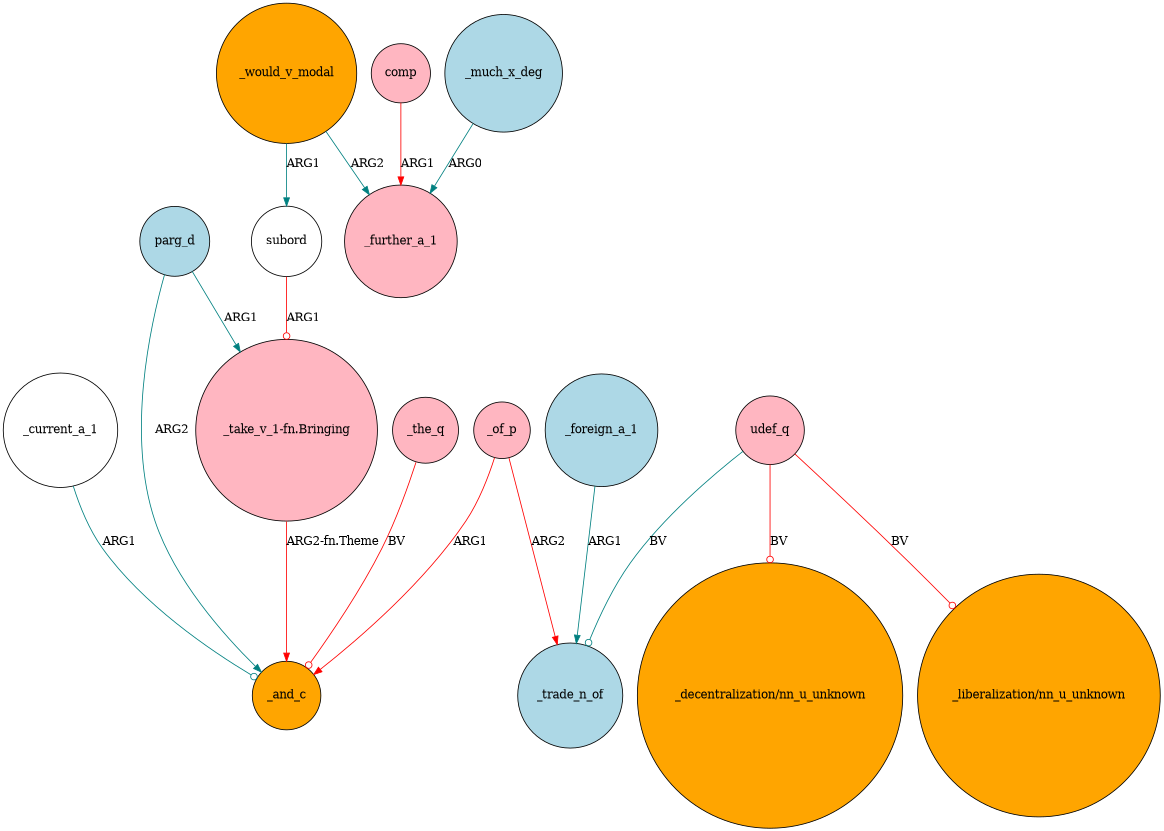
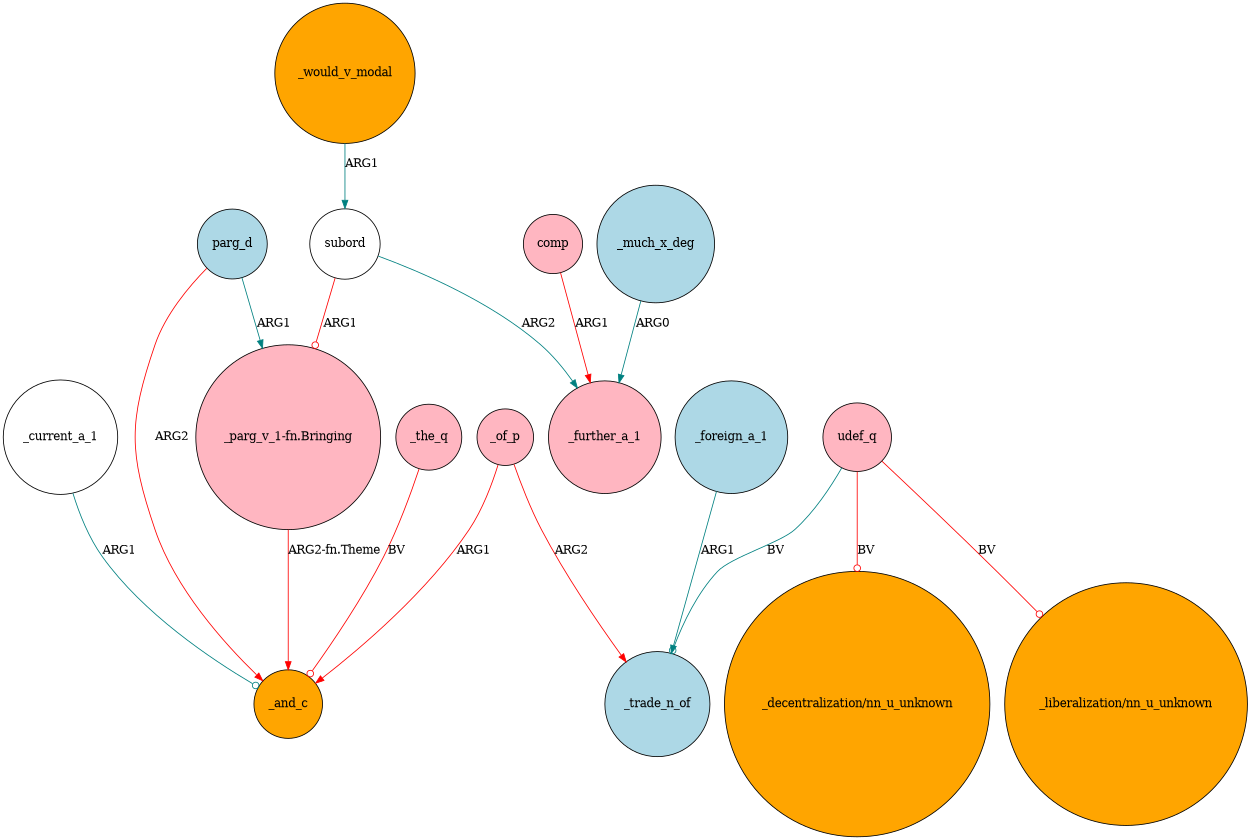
(345, 160) -> (485, 305)
(287, 430) -> (288, 437)
(146, 486) -> (140, 480)
